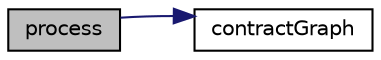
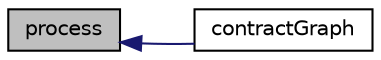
(147, 16) -> (168, 44)
